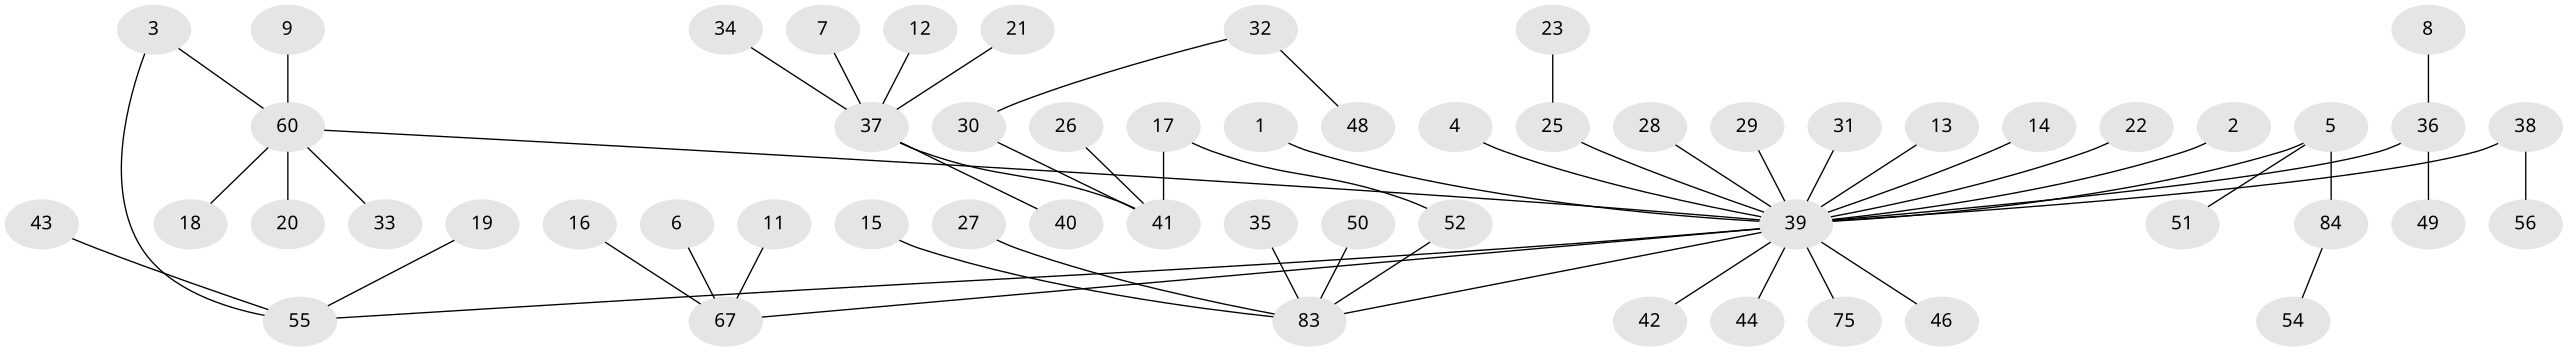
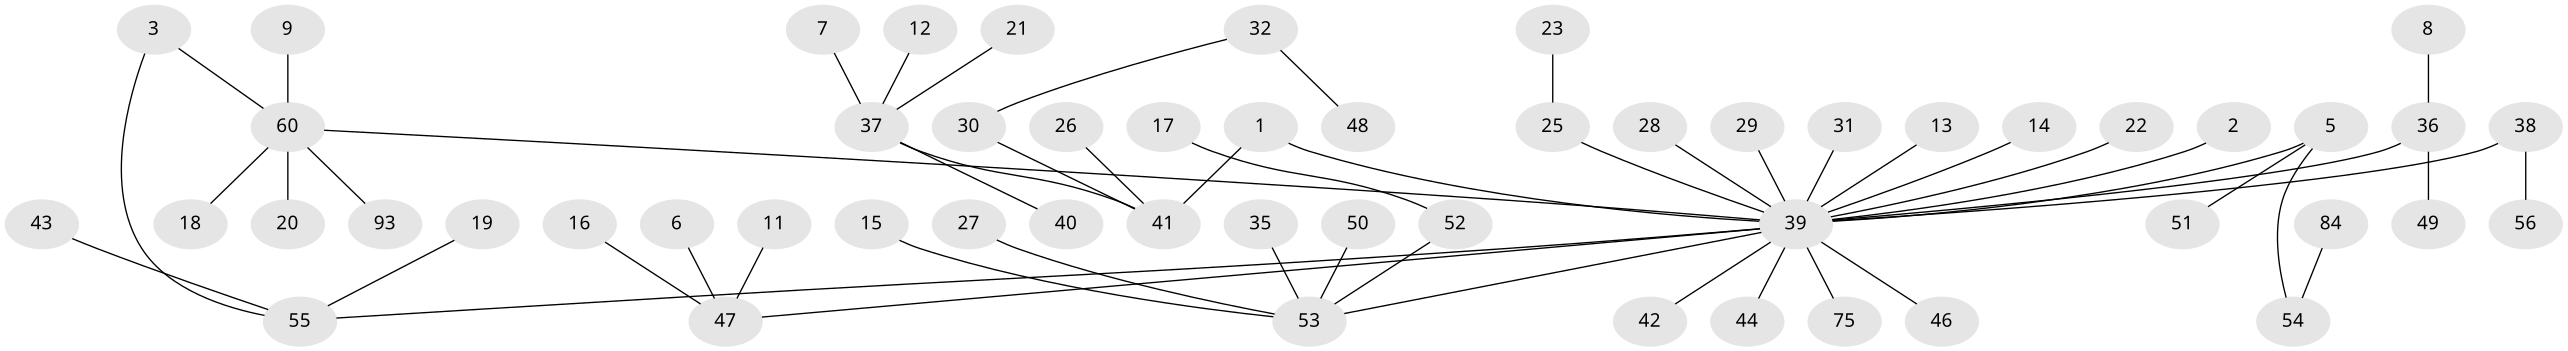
(726, 30) -> none
(1455, 127) -> none
(1164, 169) -> (1215, 173)
(2331, 185) -> (2279, 219)
(385, 224) -> (385, 224)
(726, 322) -> (726, 322)
(1309, 322) -> (1309, 322)
